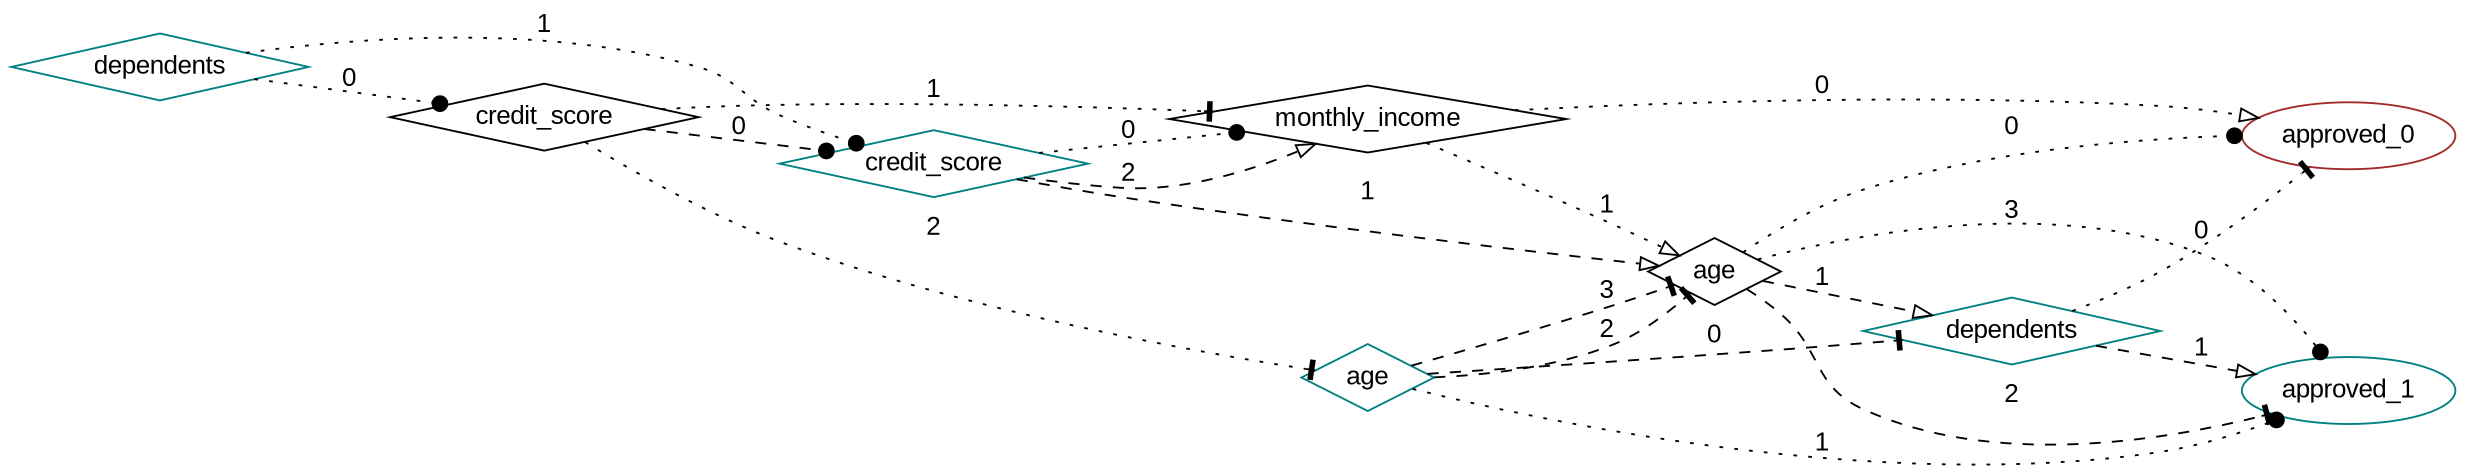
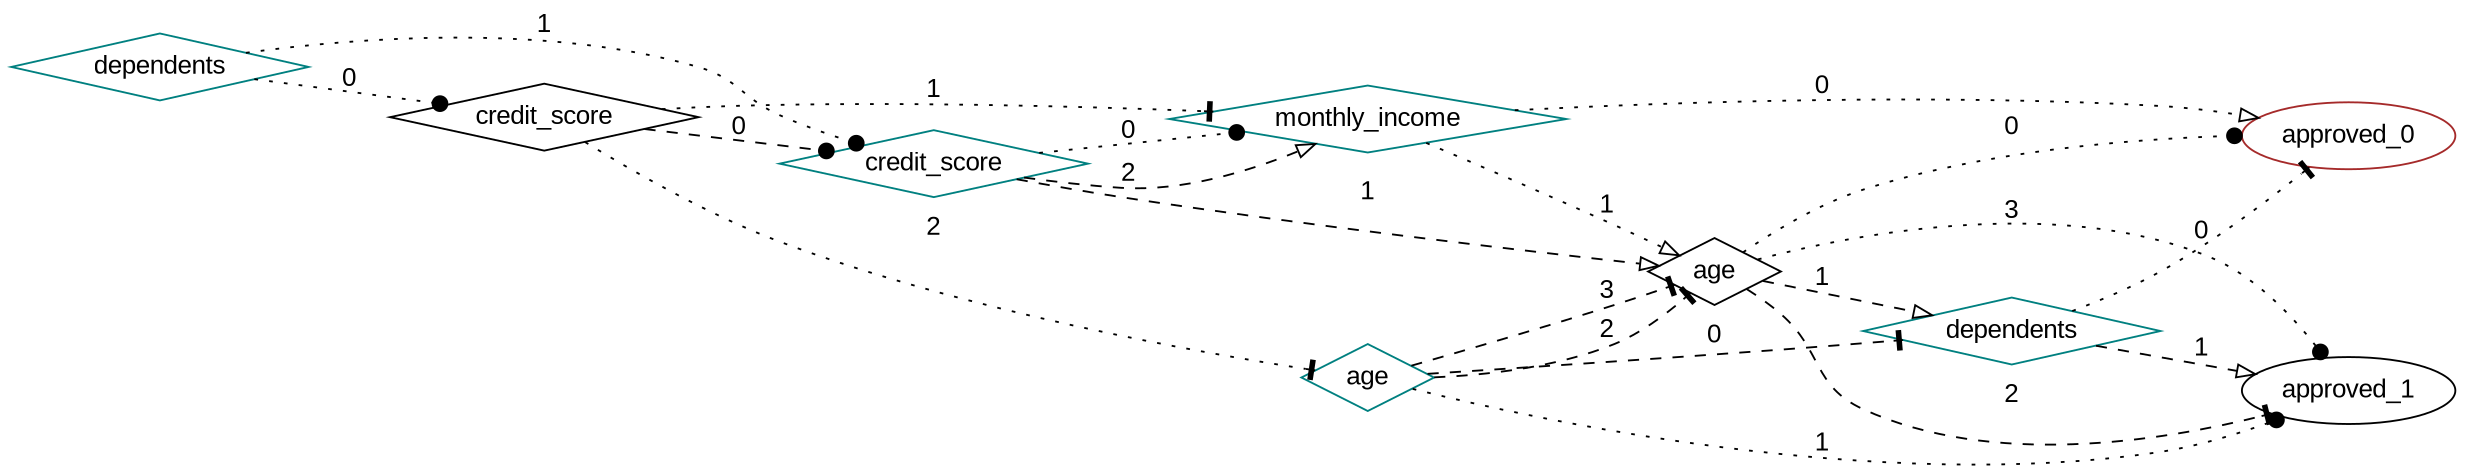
(1368, 119) -> (1368, 119)
(2349, 391) -> (2349, 391)
